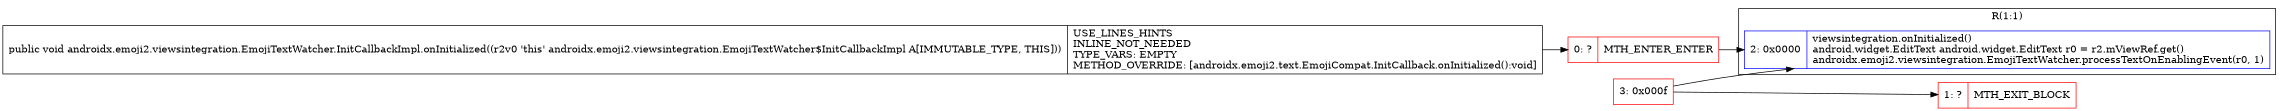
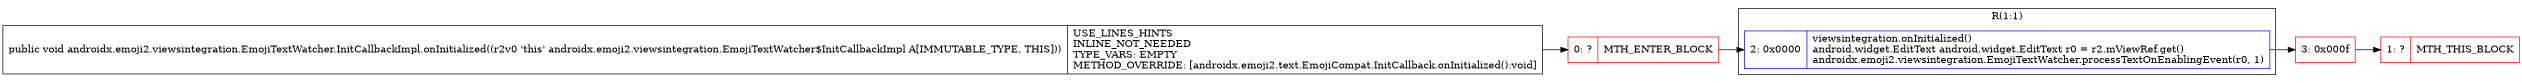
(1658, 49) -> (1658, 49)
(1730, 77) -> (2280, 50)
(2022, 95) -> (2465, 49)
